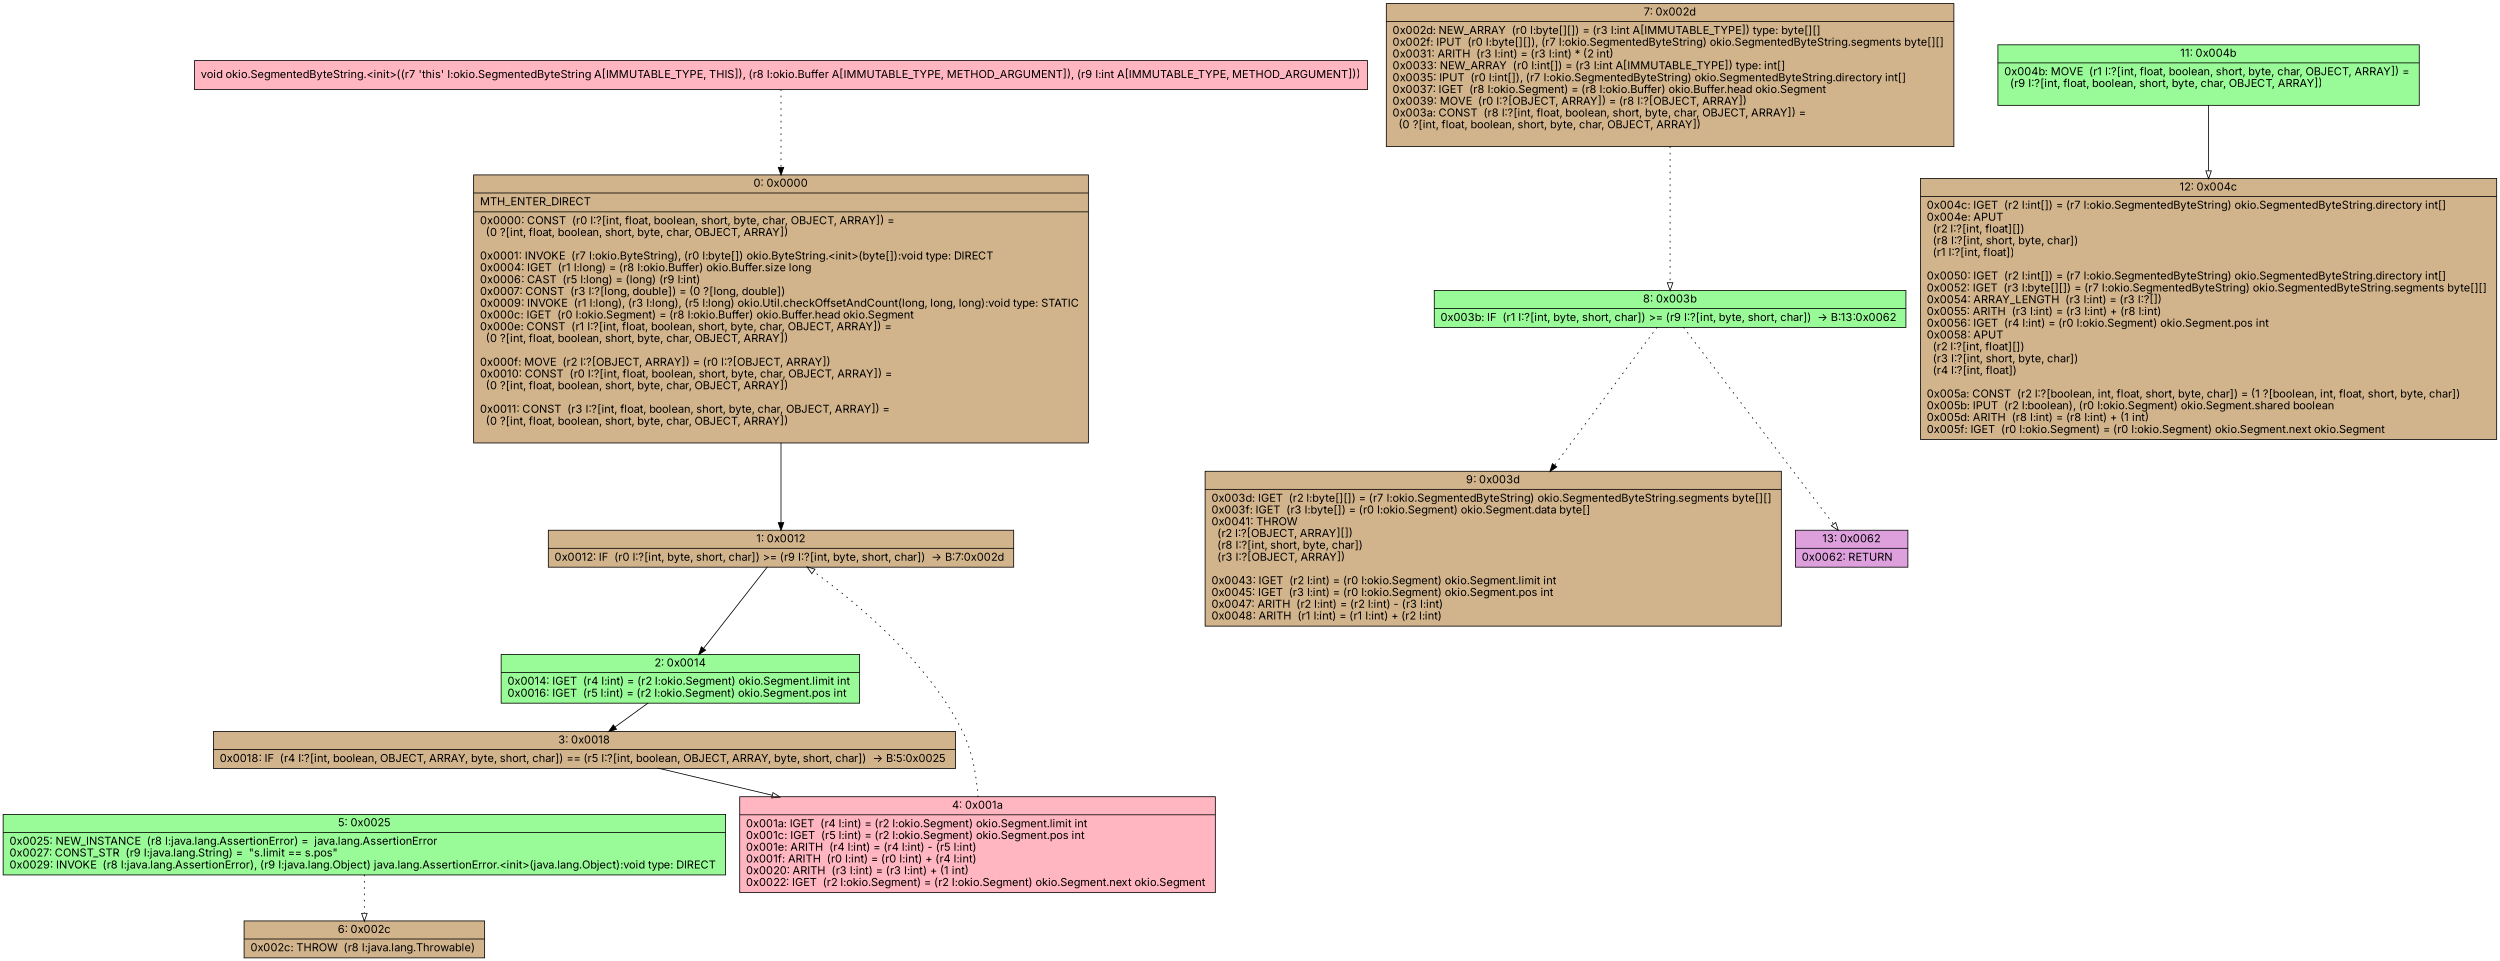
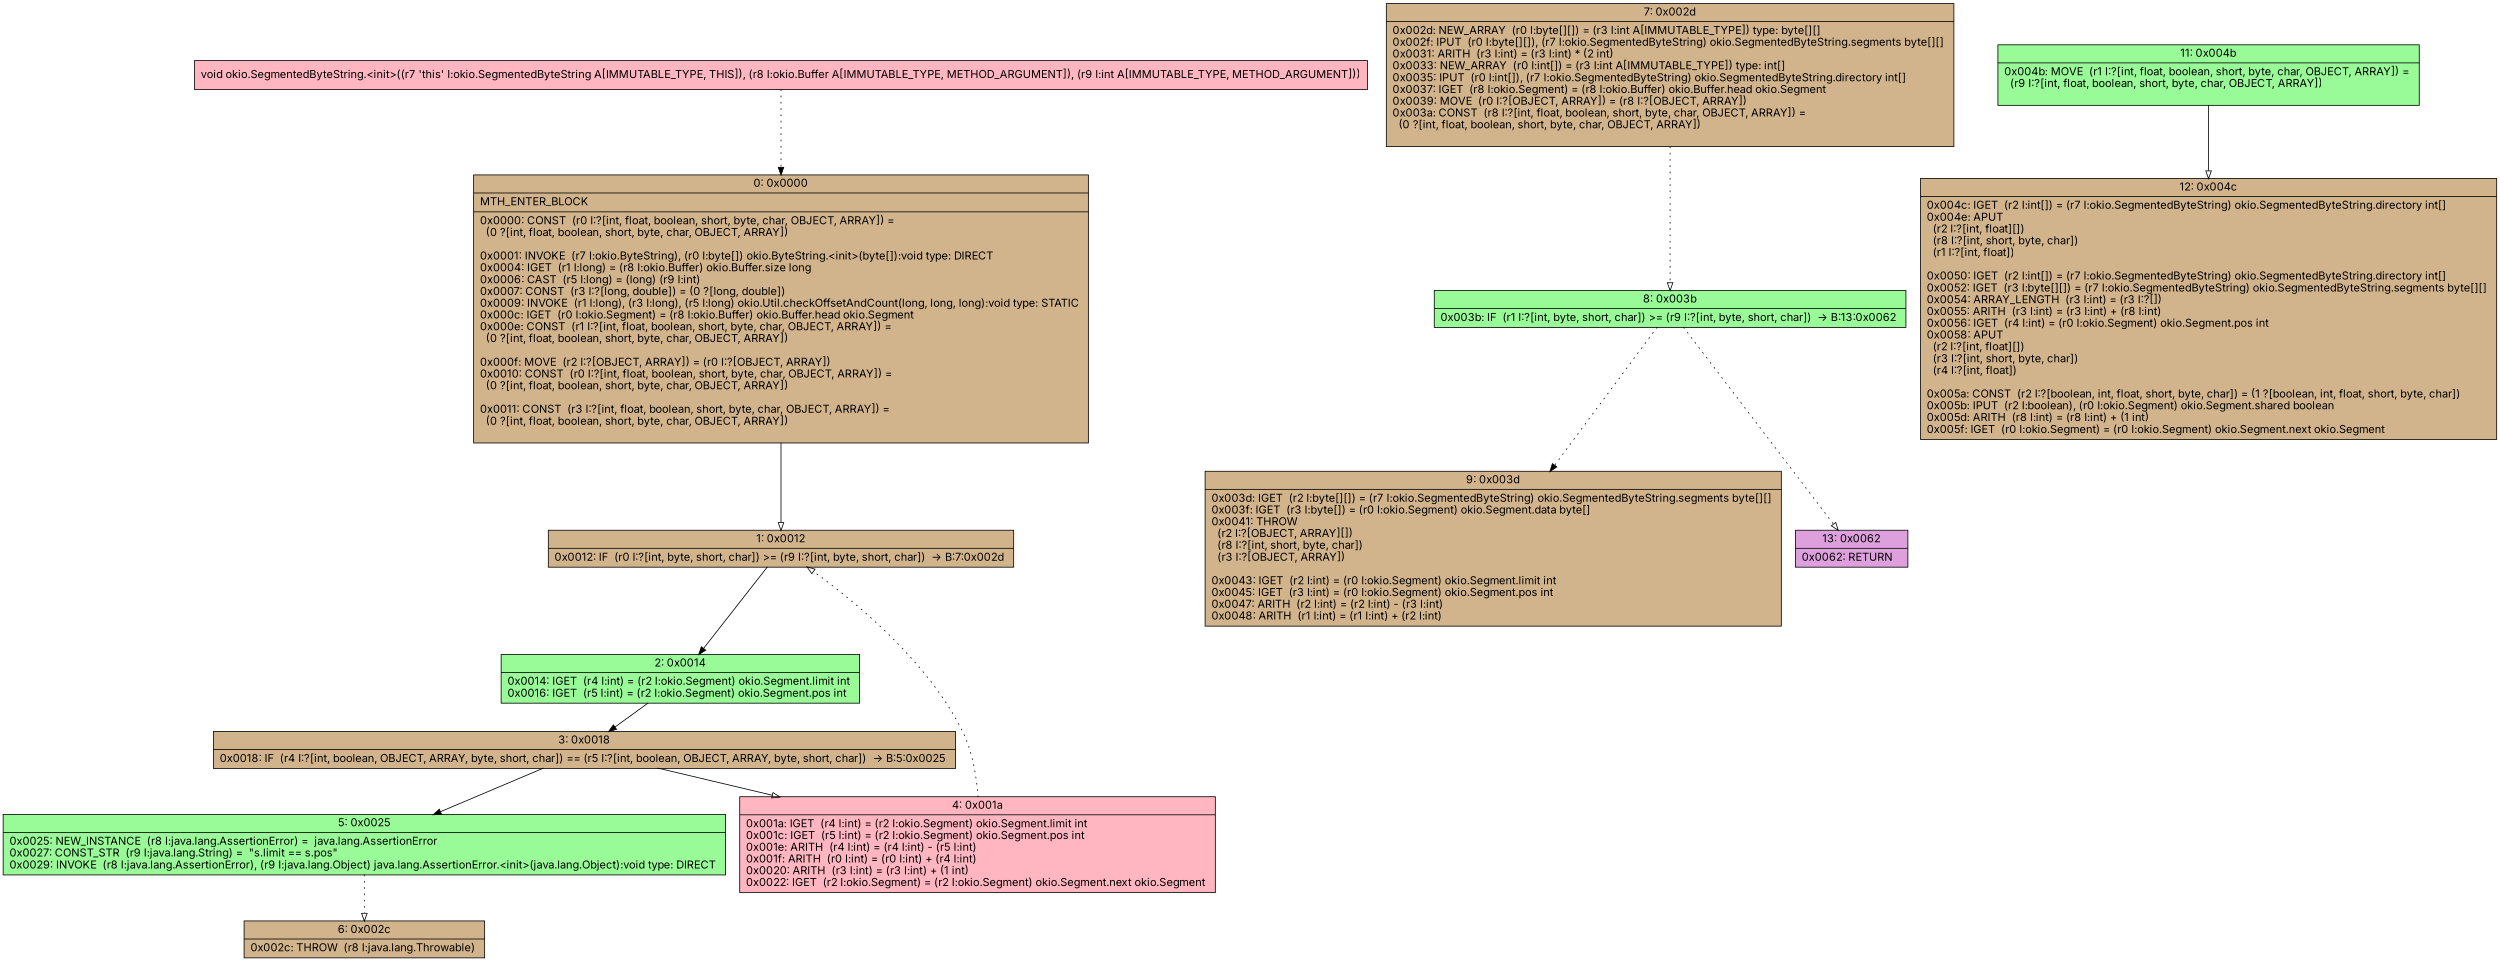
(536, 202) -> (535, 202)
(781, 483) -> (781, 483)
none -> (492, 790)
